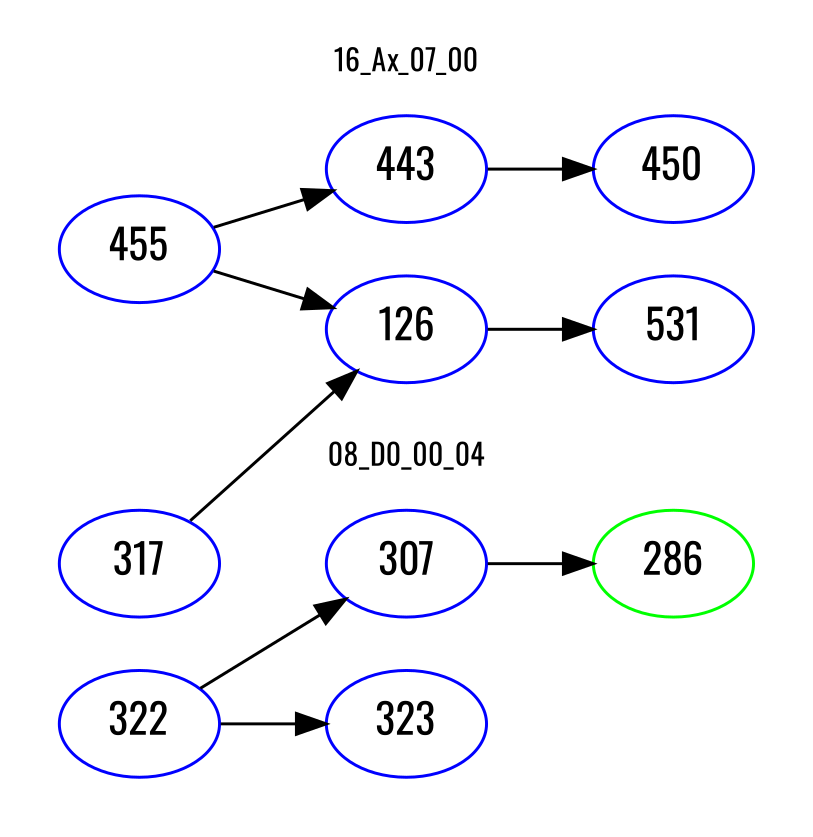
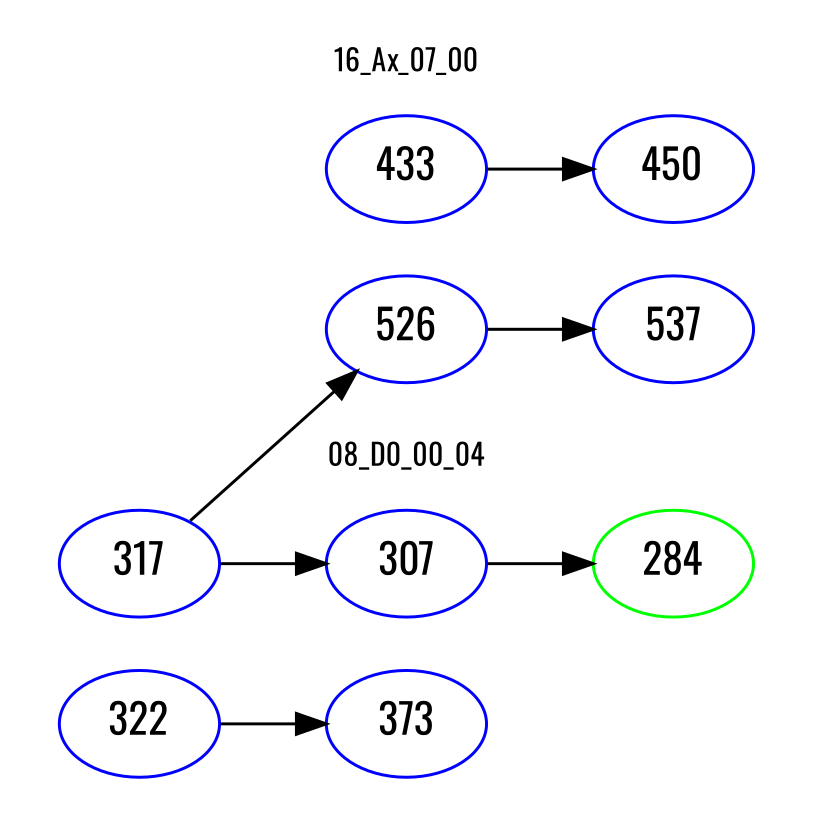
(406, 169) -> (406, 169)
(139, 249) -> none
(406, 329) -> (406, 329)
(673, 329) -> (673, 329)
(673, 564) -> (673, 564)
(260, 652) -> (258, 564)
(406, 724) -> (406, 724)
